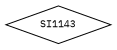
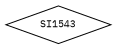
(58, 25) -> (58, 25)
